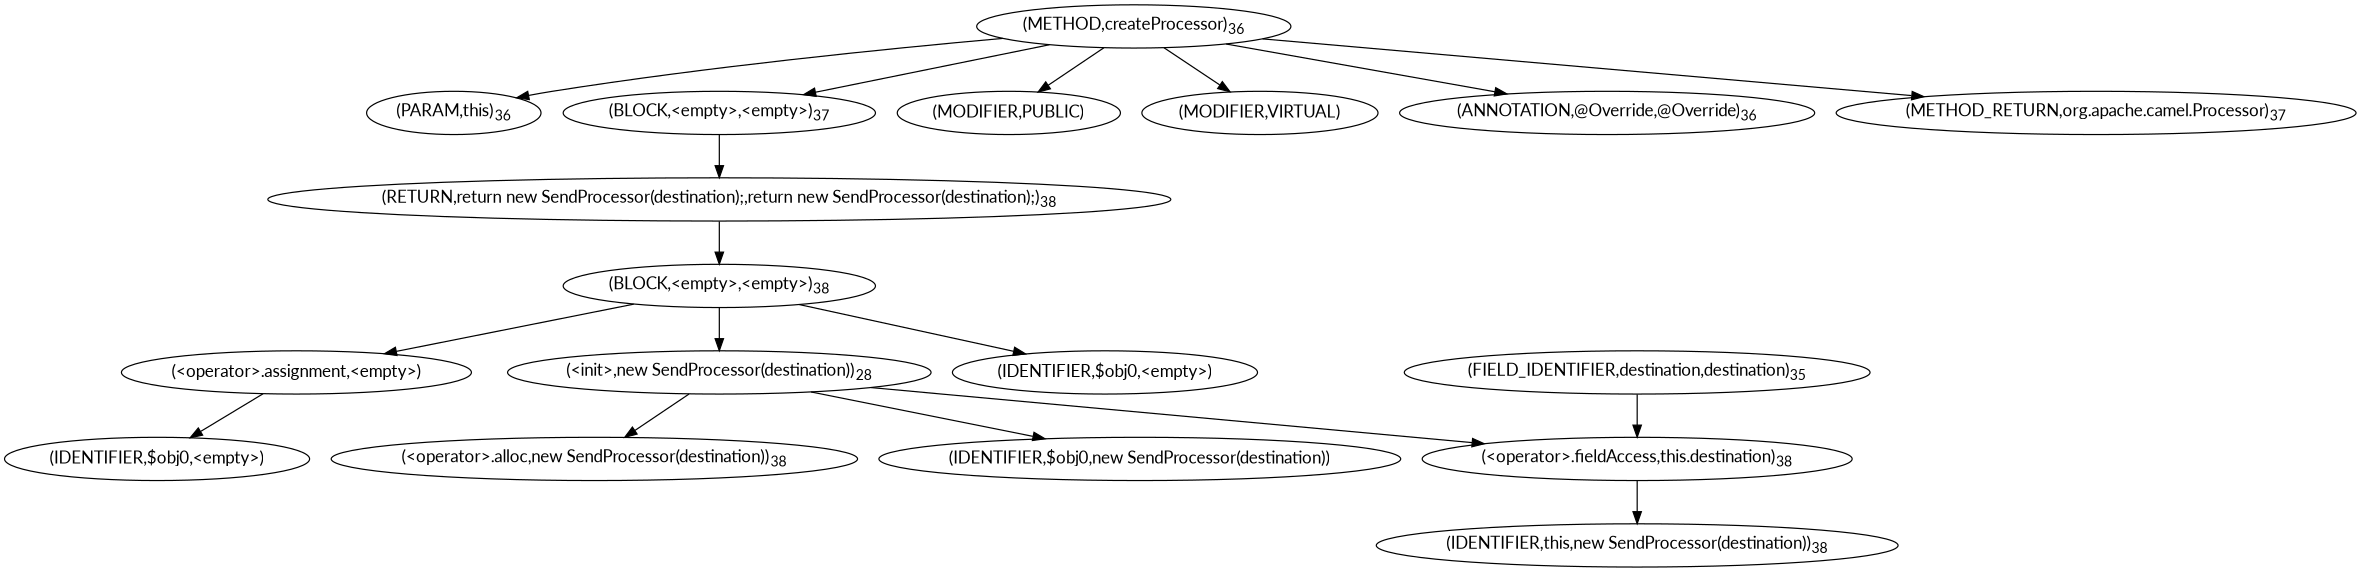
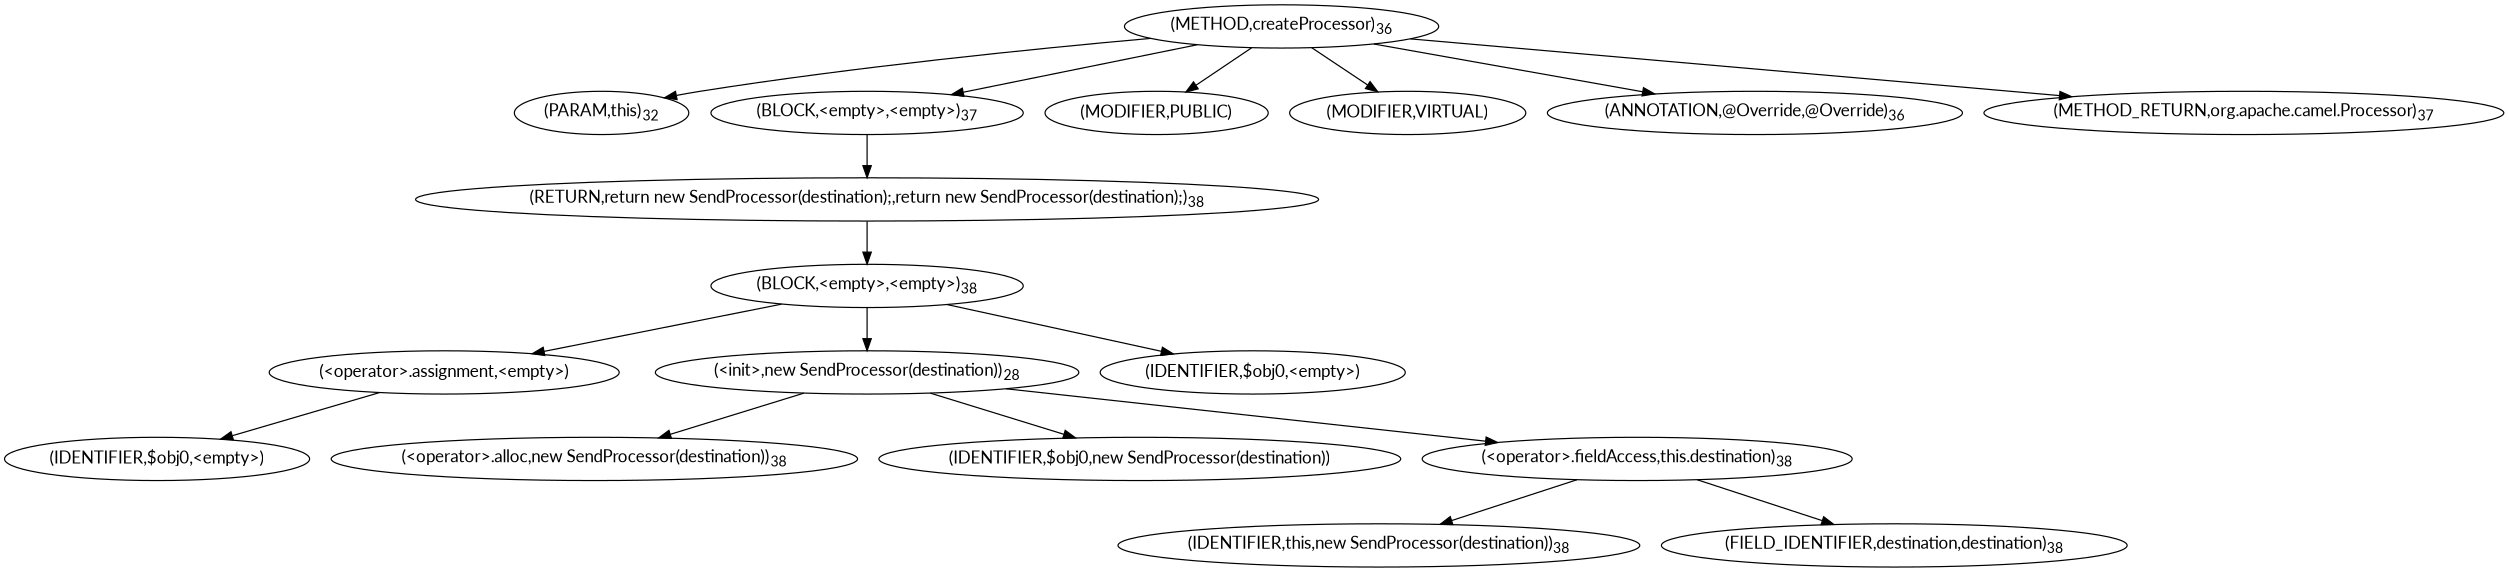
(503, 111) -> (651, 111)
(1798, 371) -> (2055, 544)
(1637, 410) -> (1759, 500)
